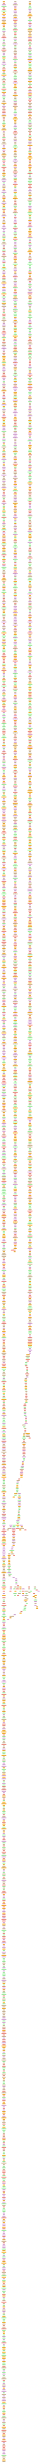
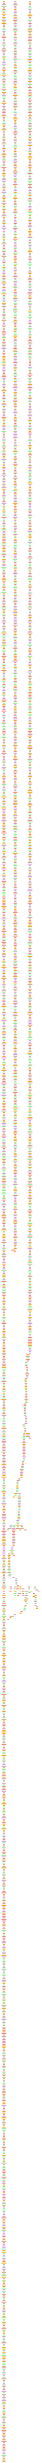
(4, 467) -> (4, 467)
